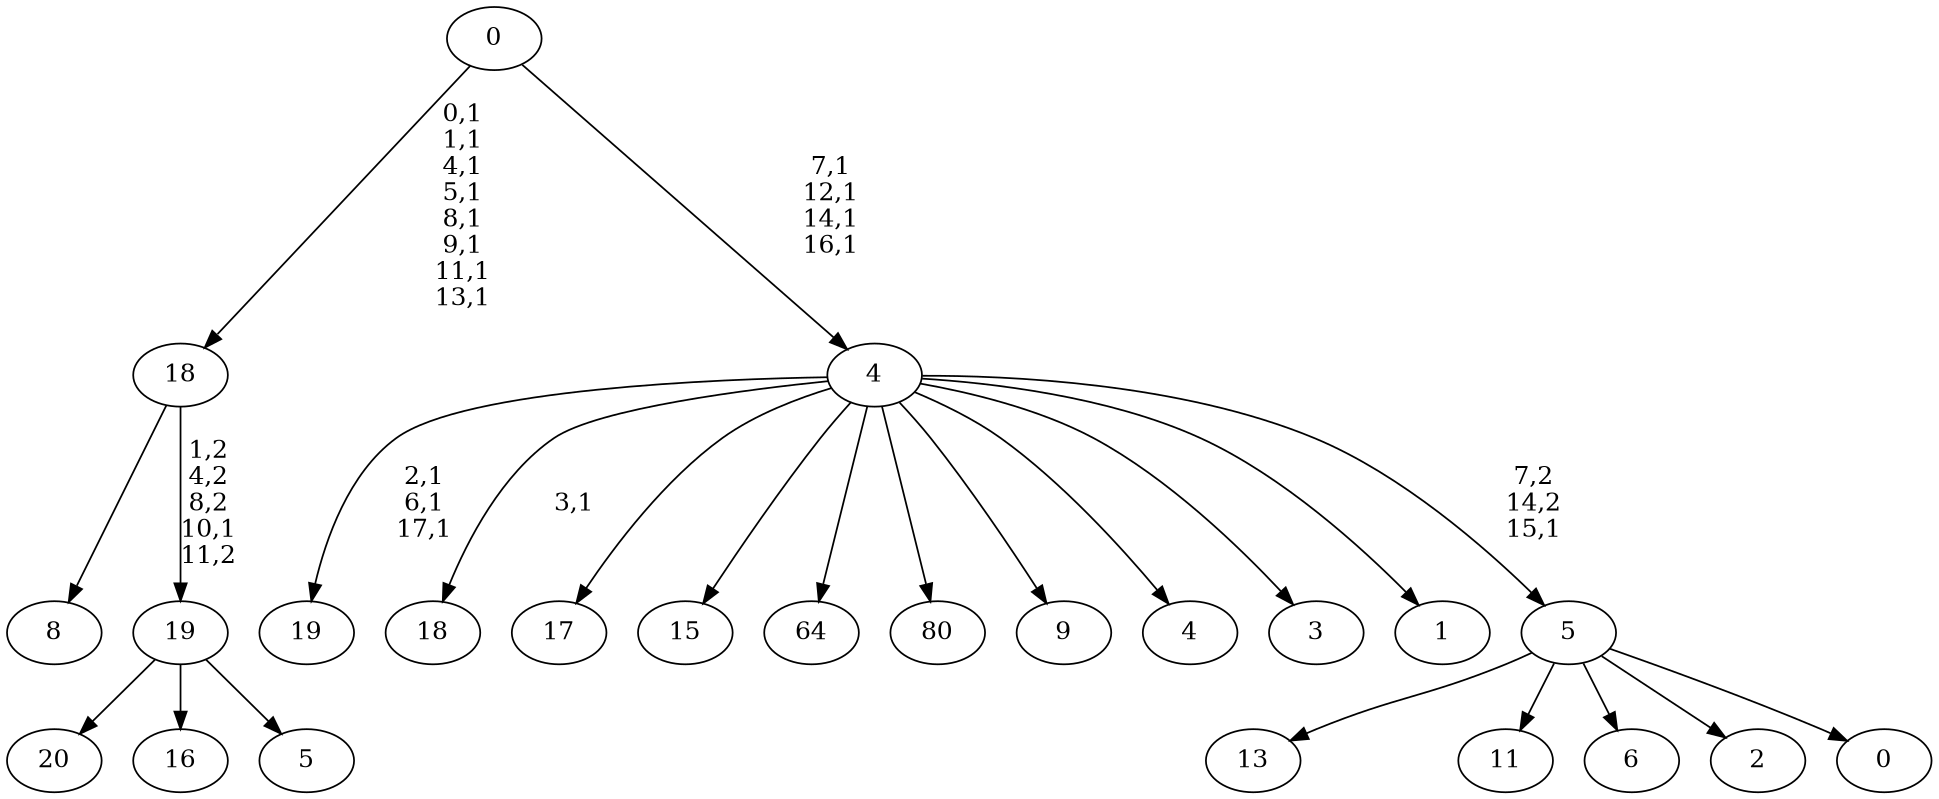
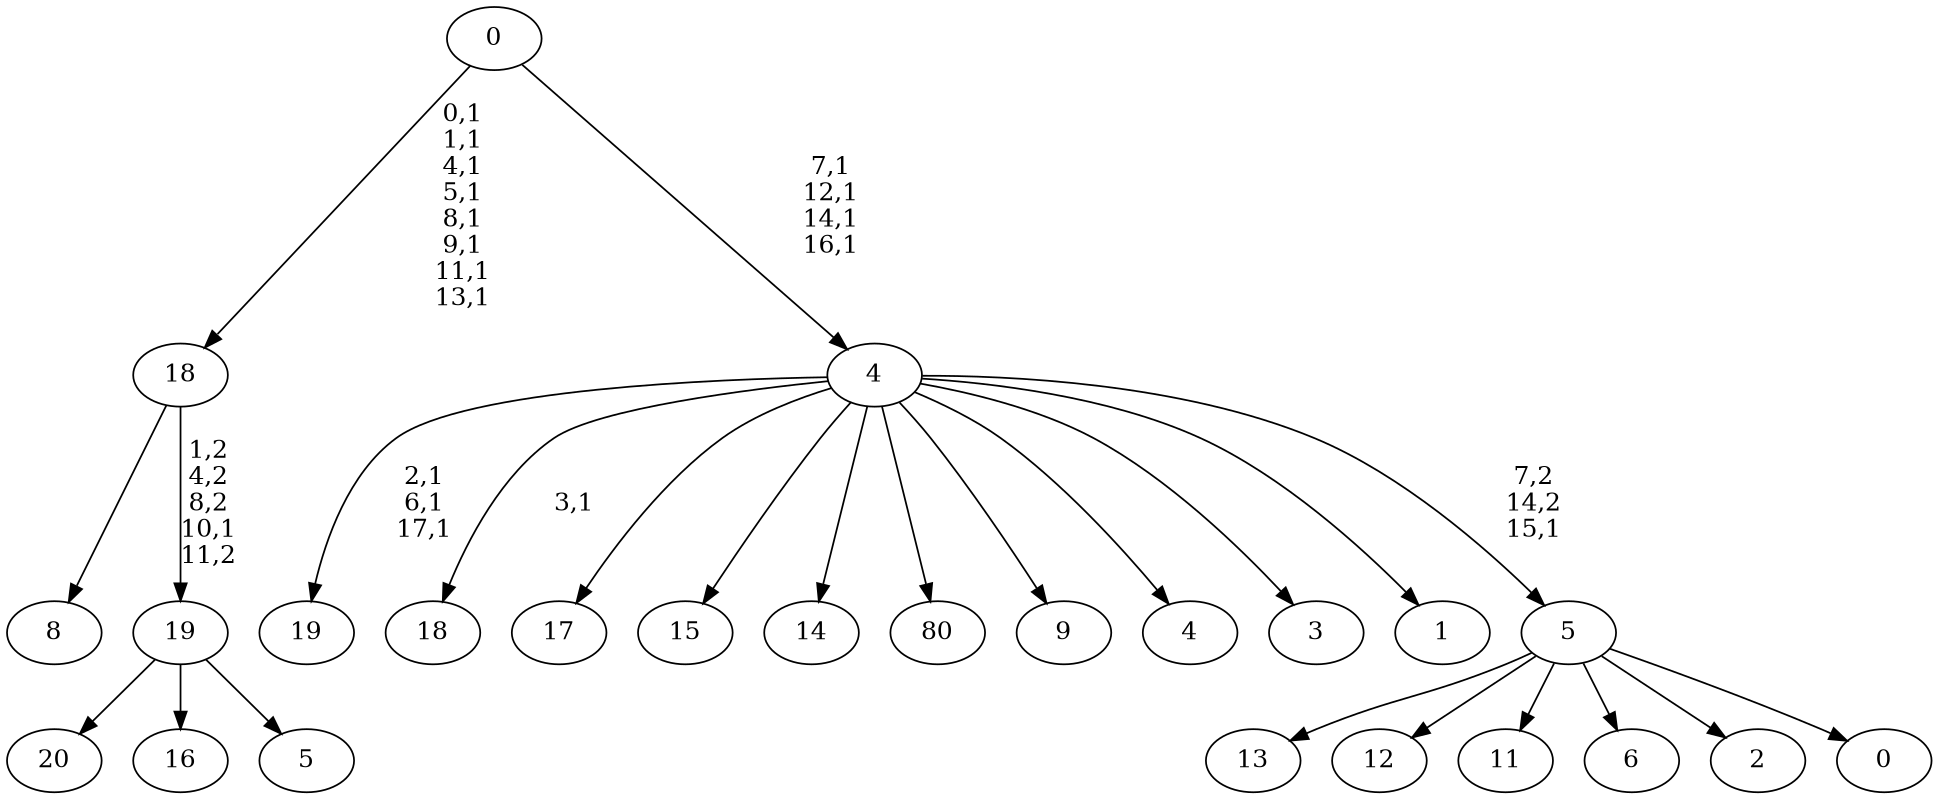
(812, 633) -> (812, 633)
none -> (1379, 761)
